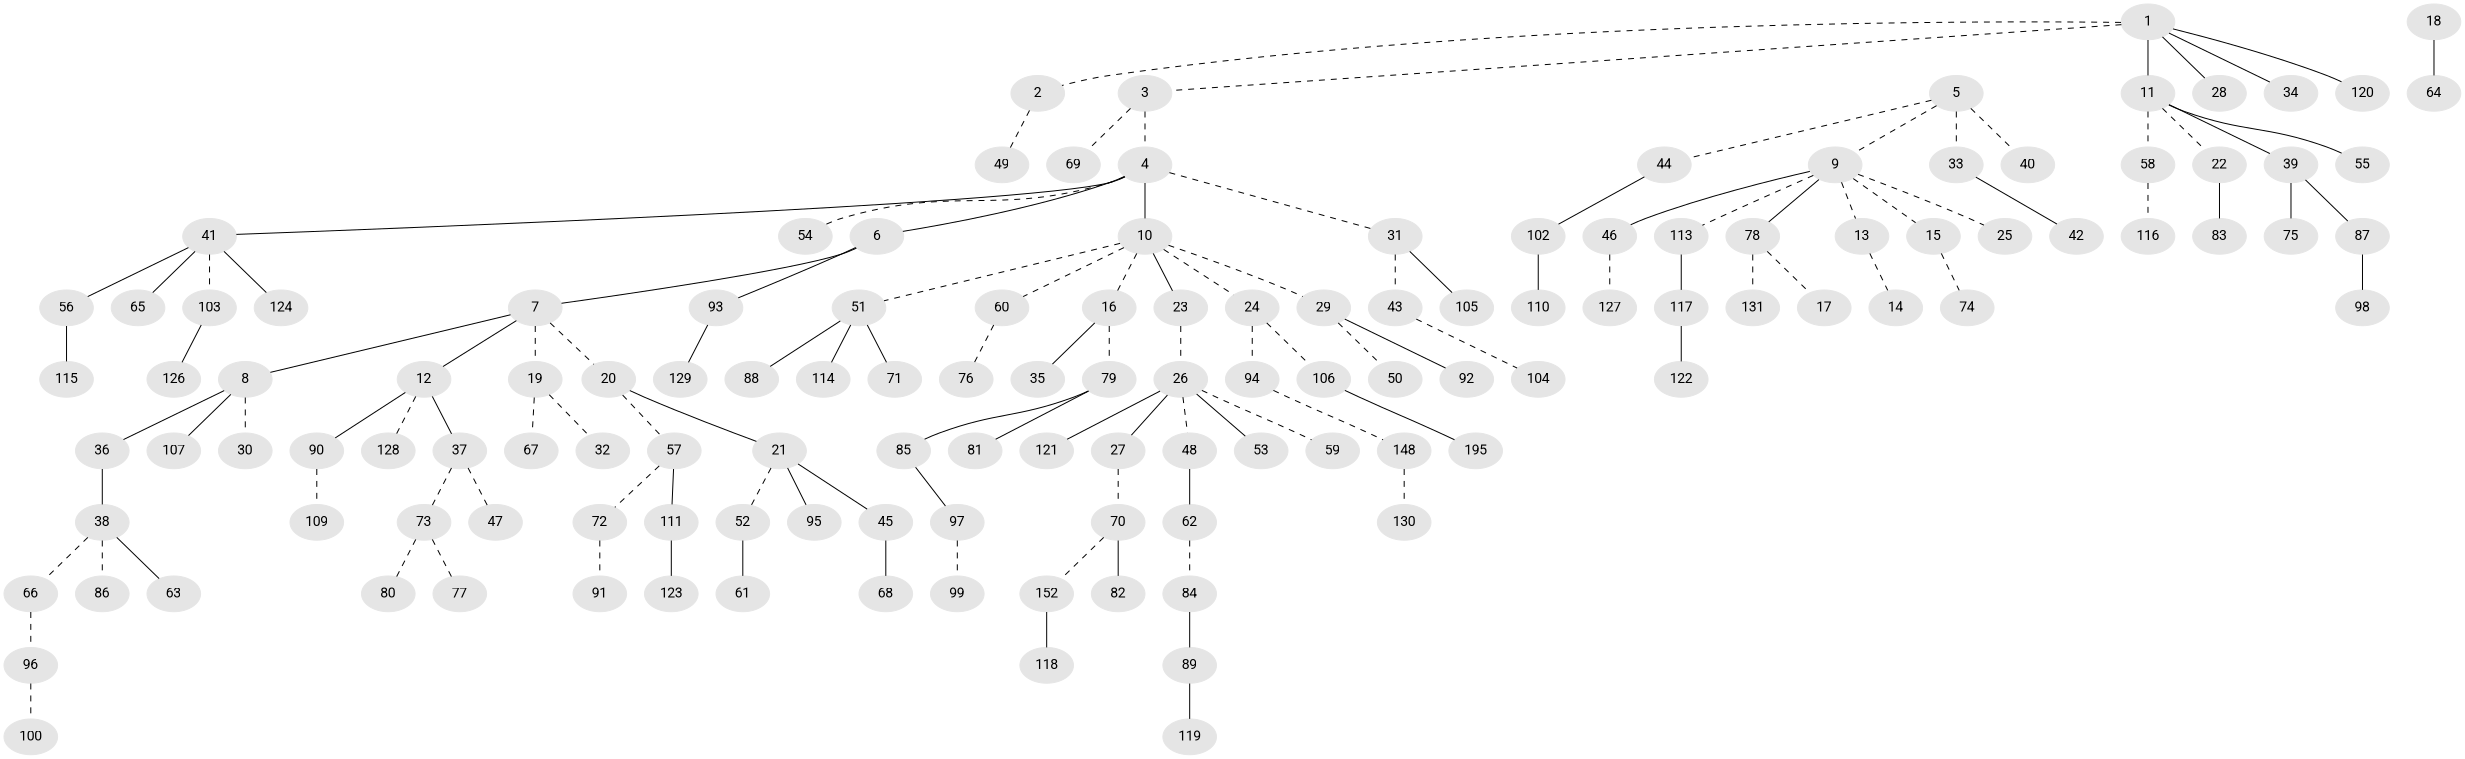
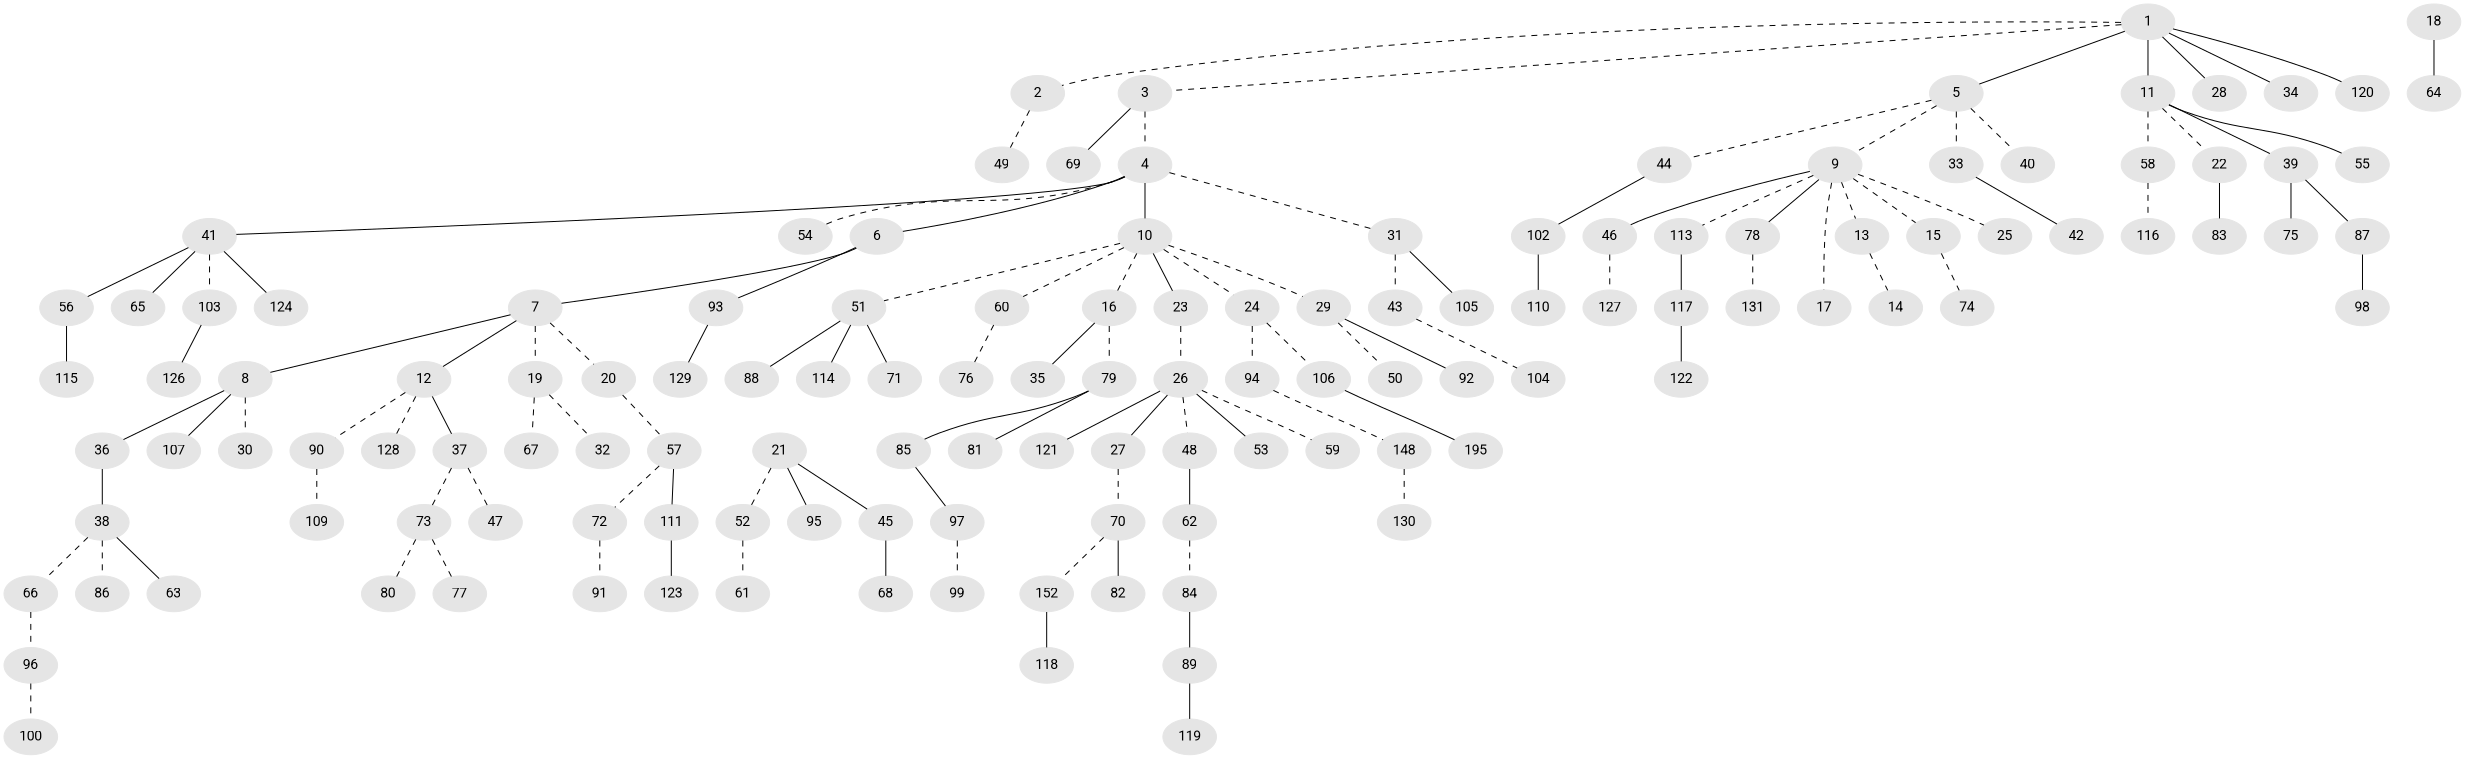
none -> (2052, 58)
(1109, 129) -> (1109, 129)
(1788, 272) -> (1825, 236)
(370, 415) -> (370, 415)
(693, 417) -> none
(743, 558) -> (743, 558)
